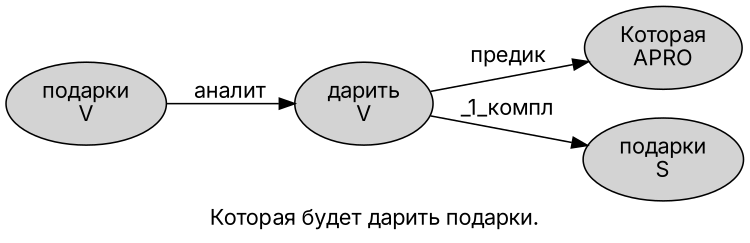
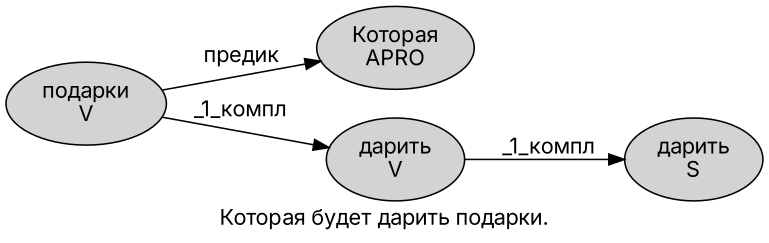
(502, 78) -> (234, 77)
(231, 92) -> (241, 111)
(663, 159) -> (694, 159)
